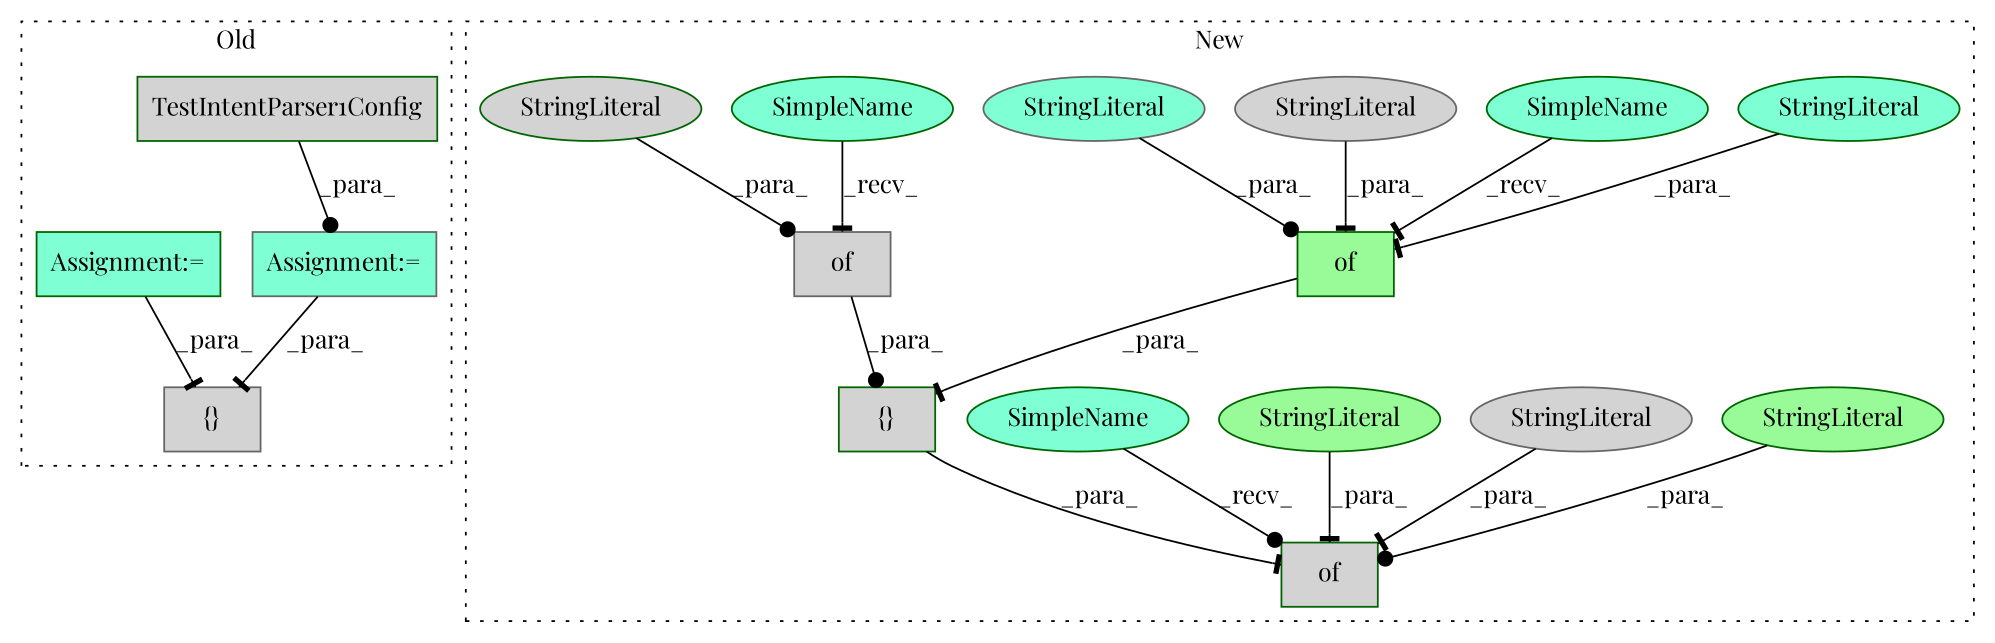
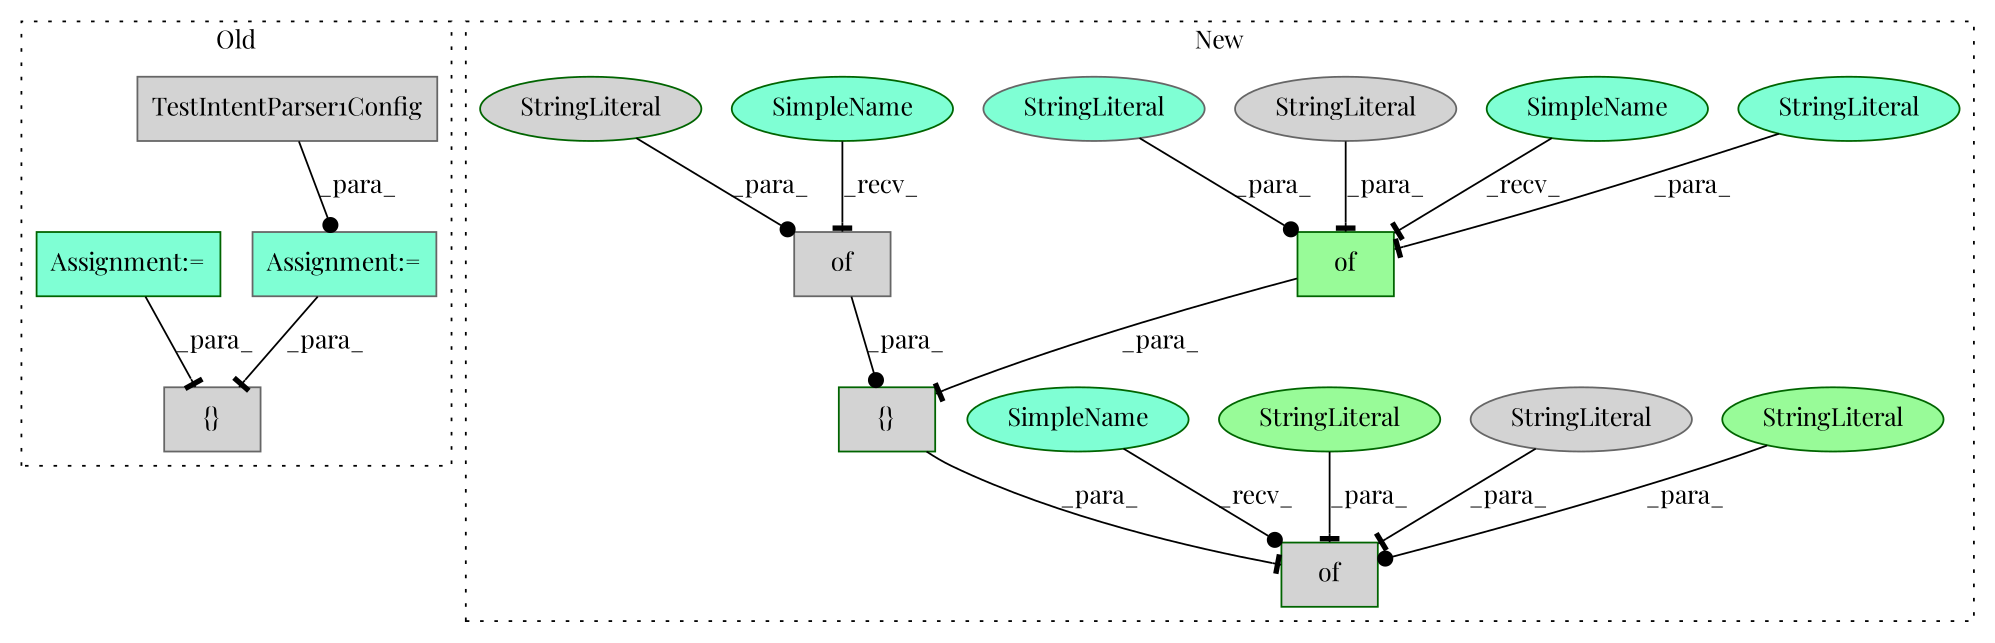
(287, 109) -> (287, 109)
